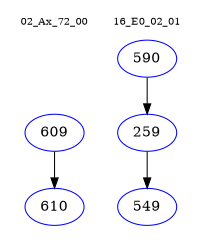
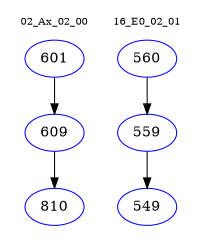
(55, 22) -> (55, 22)
none -> (55, 59)
(147, 59) -> (147, 59)
(147, 133) -> (147, 133)
(55, 207) -> (55, 207)
